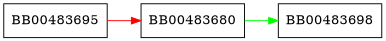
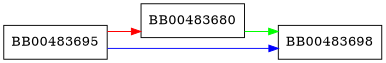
none -> (188, 48)
